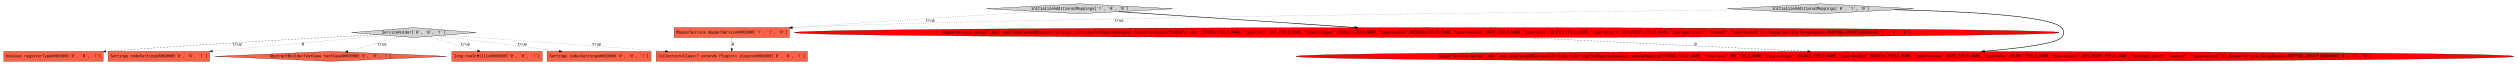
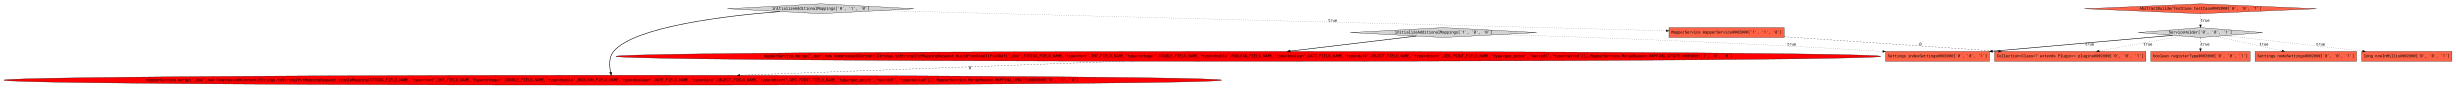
(915, 19) -> (1692, 42)
(498, 43) -> (2082, 43)
(303, 44) -> (2264, 44)
(374, 44) -> (2200, 19)
